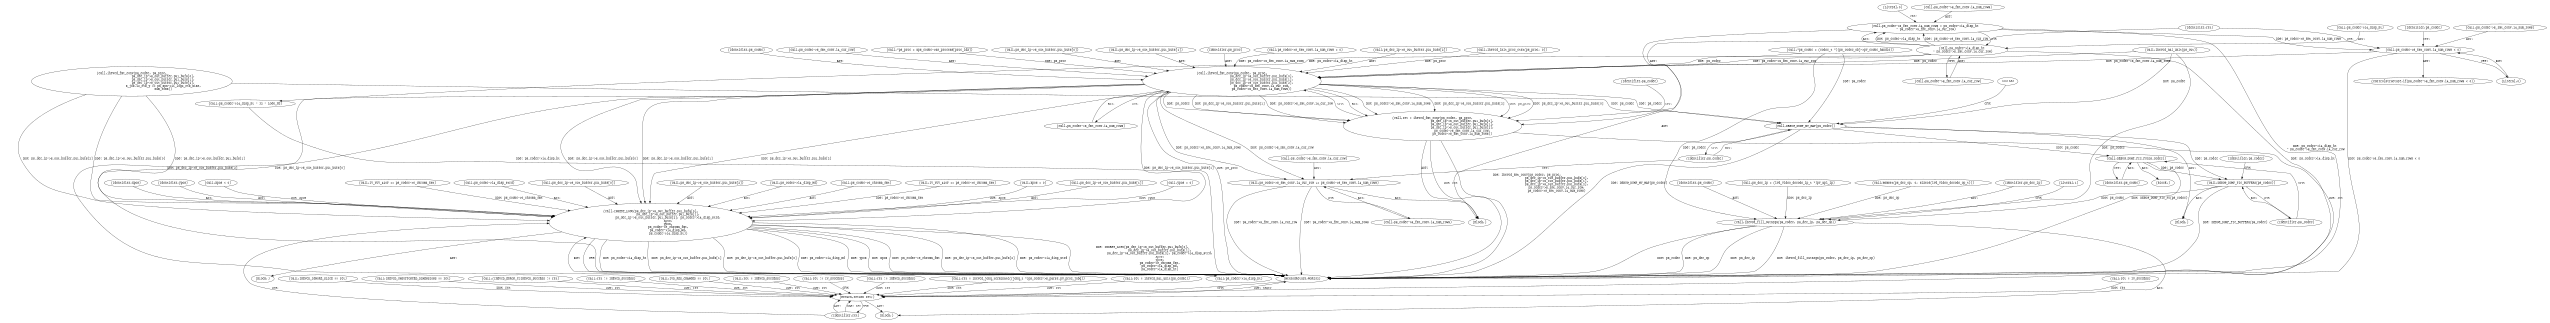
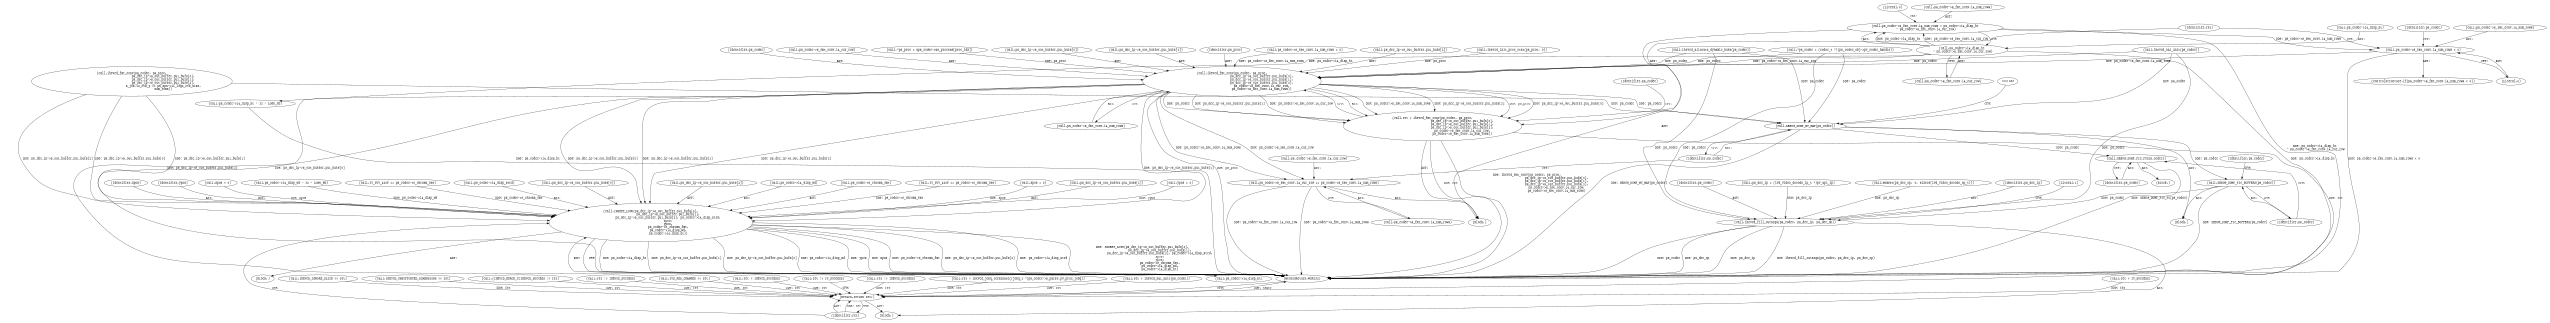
none -> (1711, 50)
(2171, 50) -> (2171, 50)
(2182, 173) -> none
none -> (291, 183)
